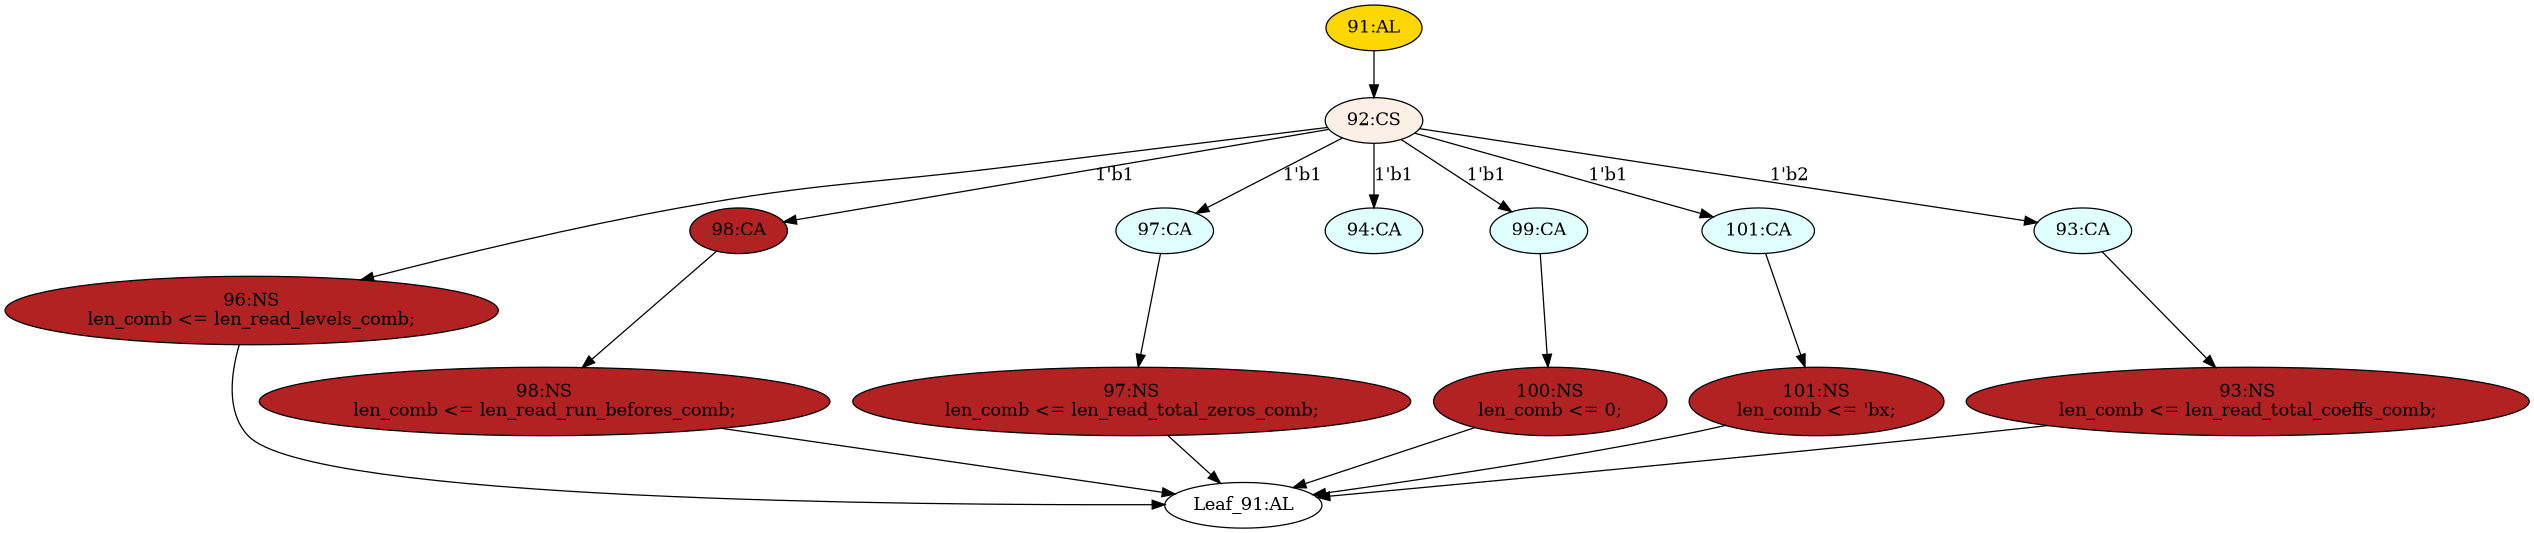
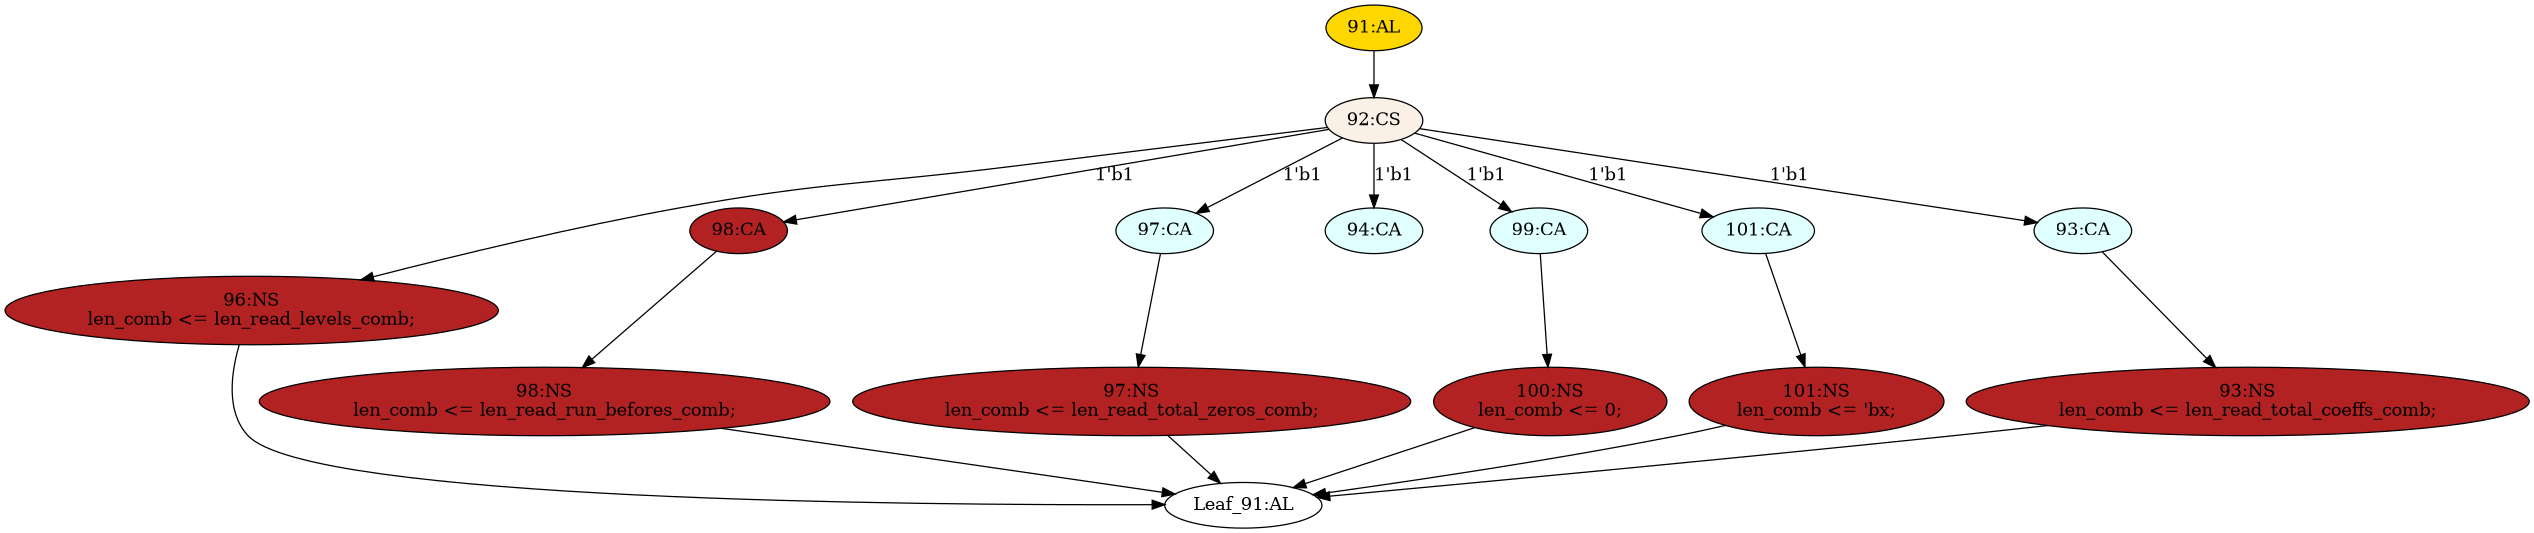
(1789, 176) -> (1789, 176)
